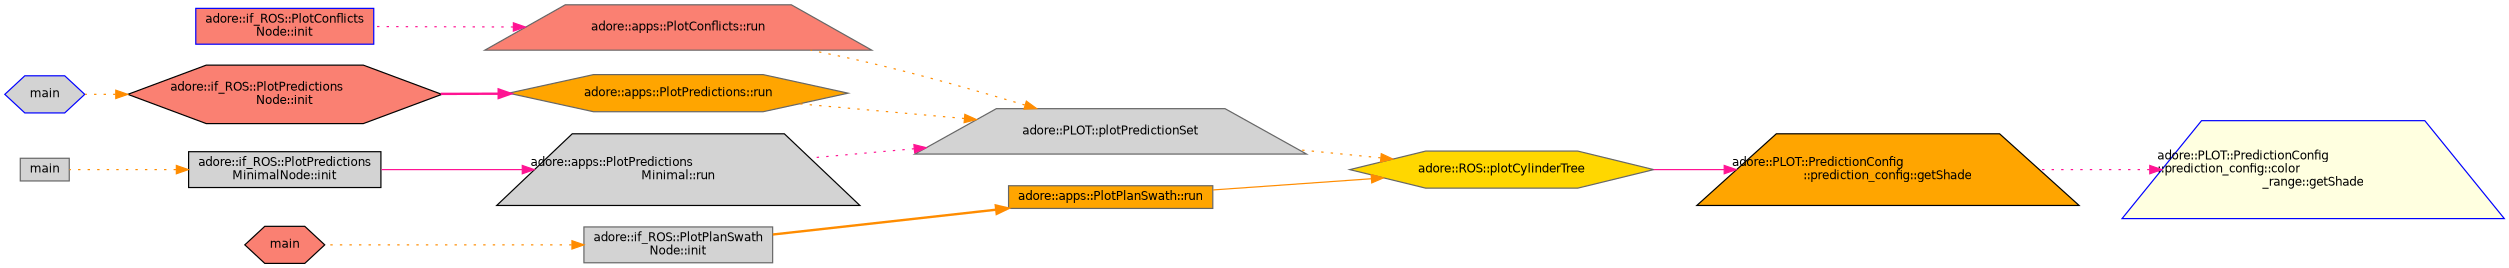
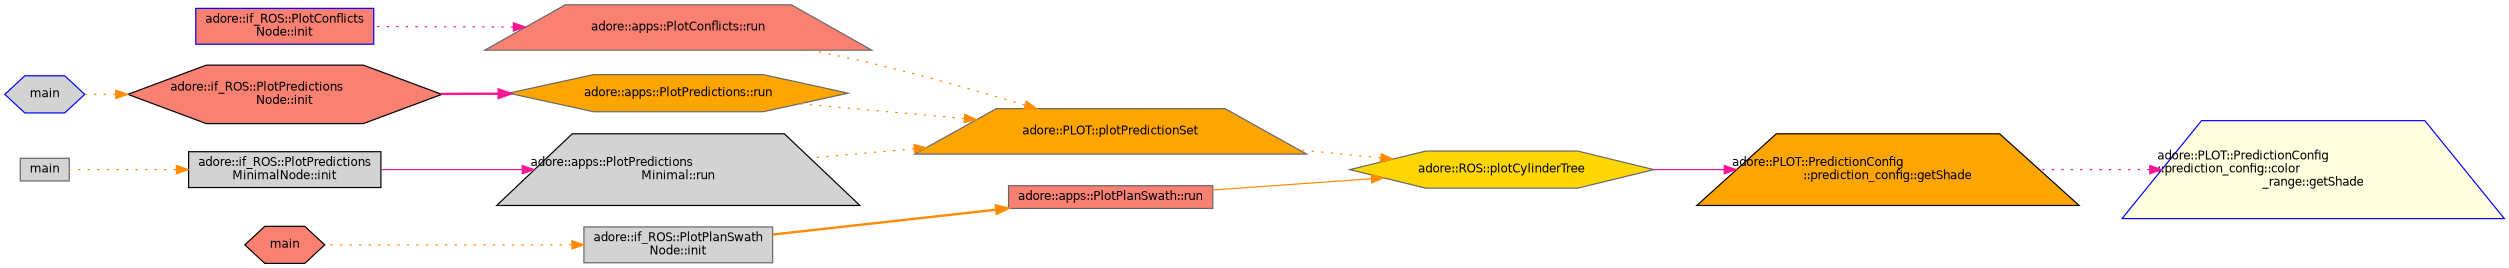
(1111, 131) -> (1111, 131)
(862, 153) -> (862, 153)
(1111, 197) -> (1111, 197)
